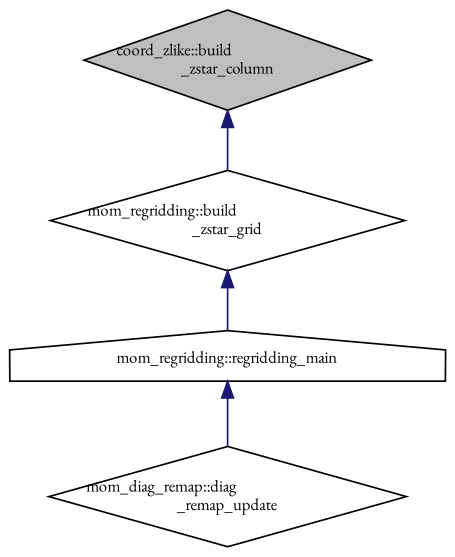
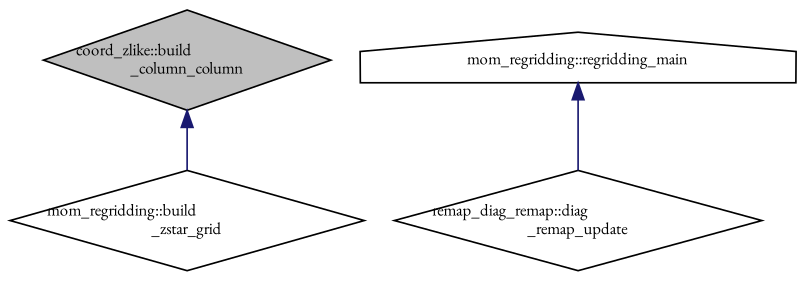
(228, 60) -> (187, 60)
(228, 309) -> none
(228, 497) -> (578, 221)
